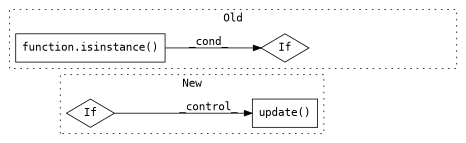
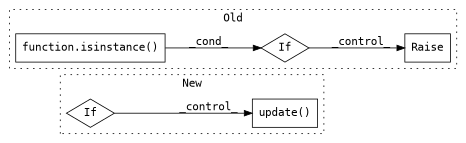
none -> (428, 48)
